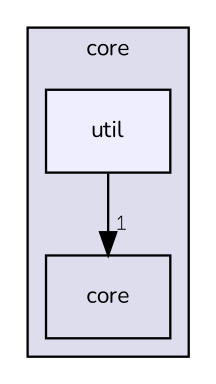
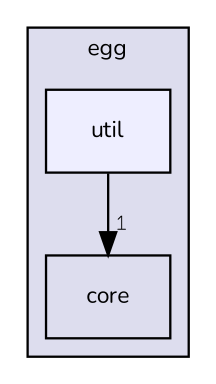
(108, 49) -> (108, 49)
